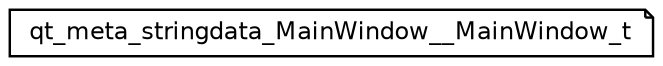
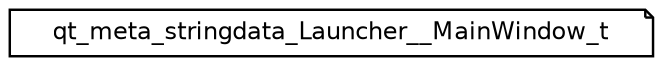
(331, 33) -> (331, 33)
